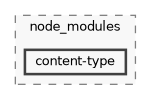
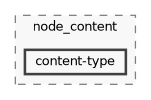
(75, 27) -> (75, 27)
